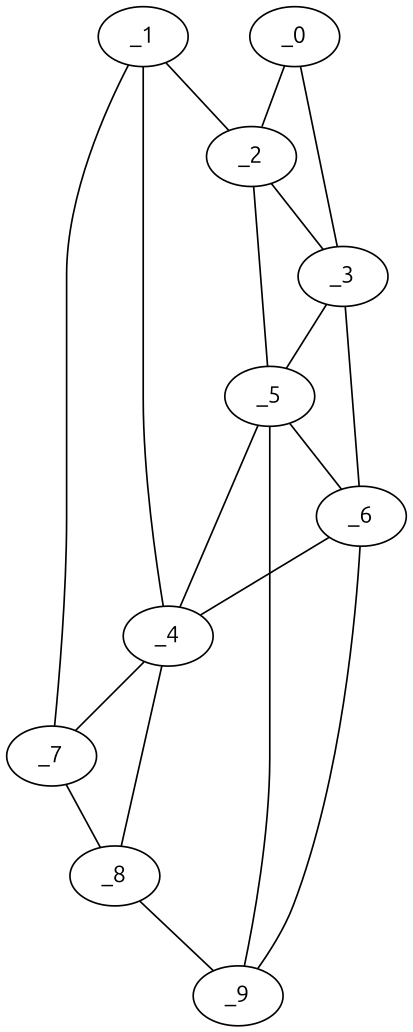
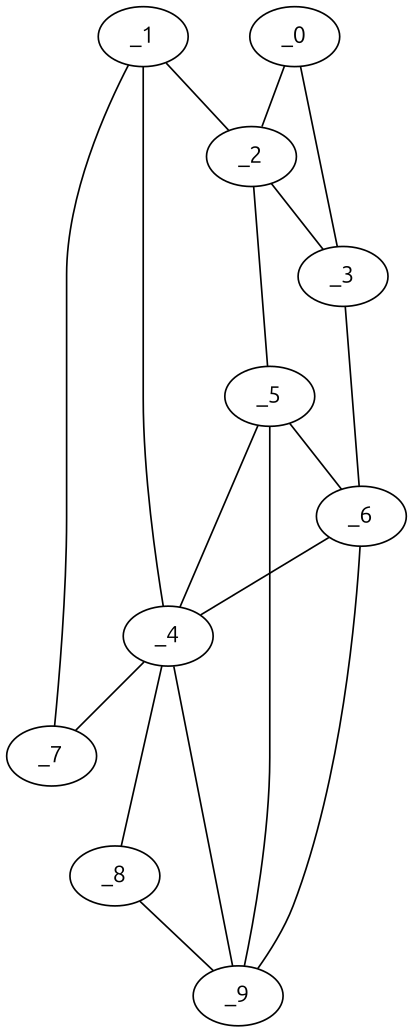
(306, 336) -> none
(83, 816) -> none
none -> (203, 816)
